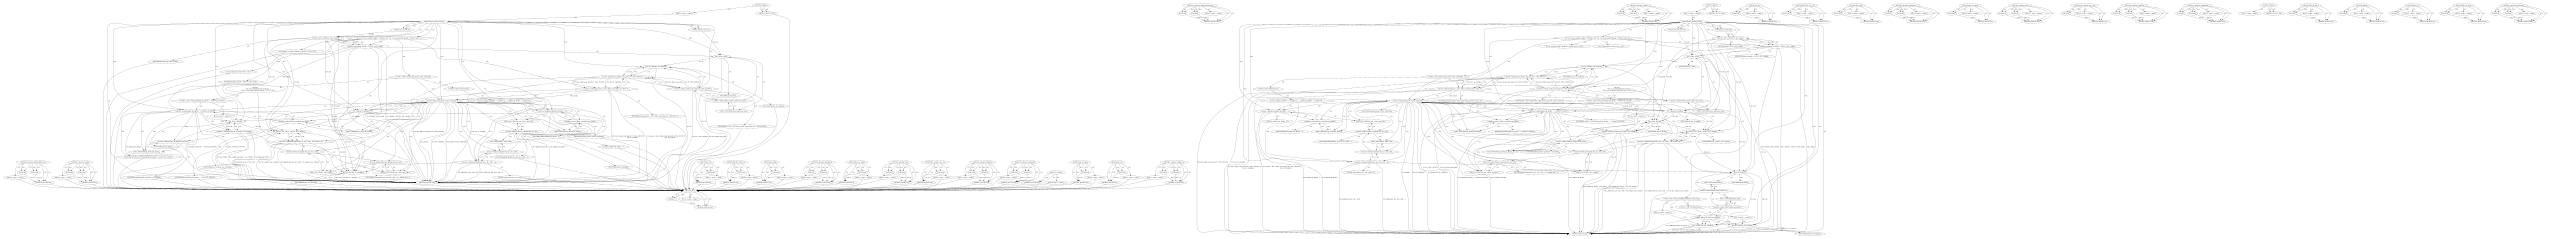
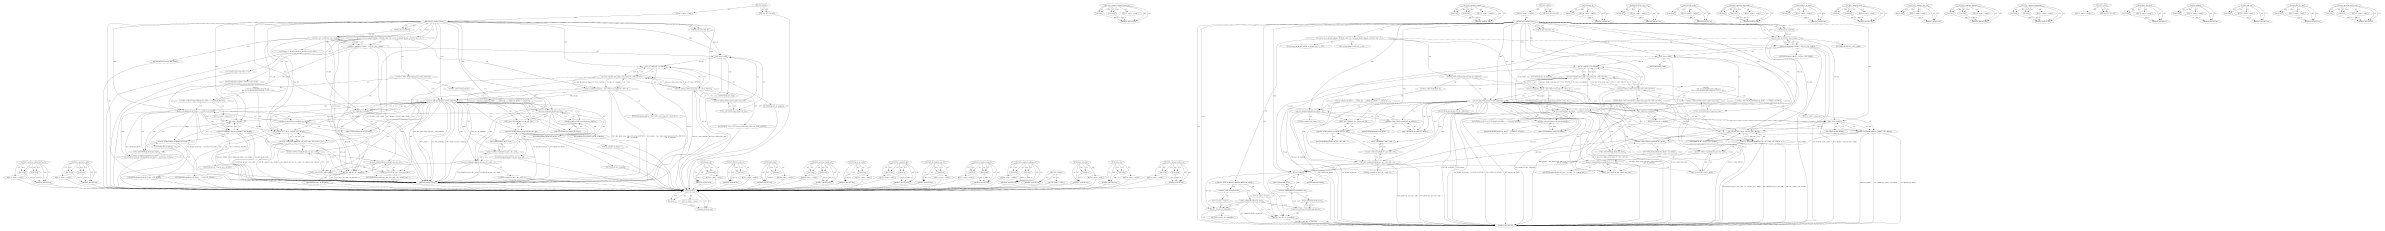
(1722, 213) -> (1295, 213)
